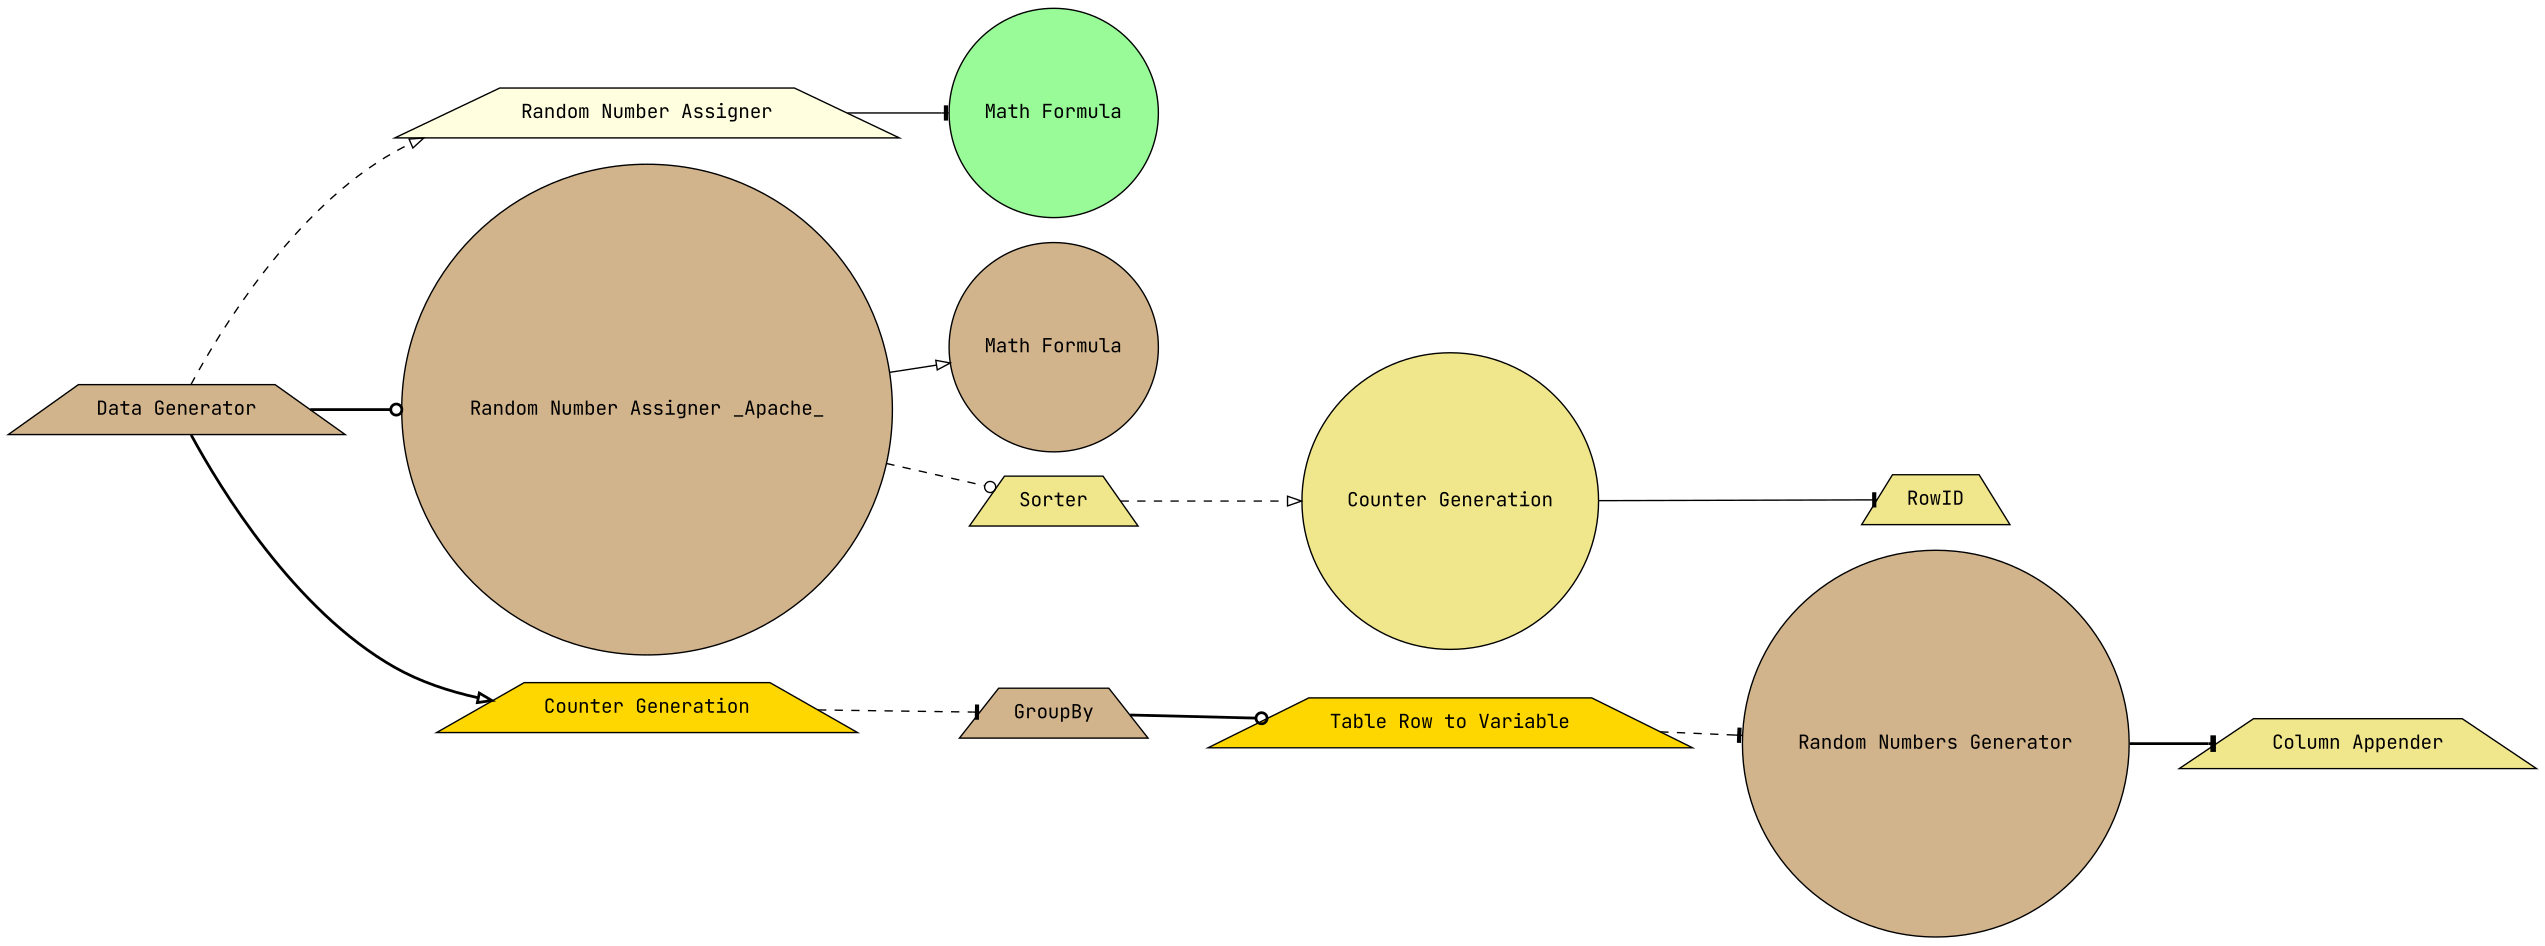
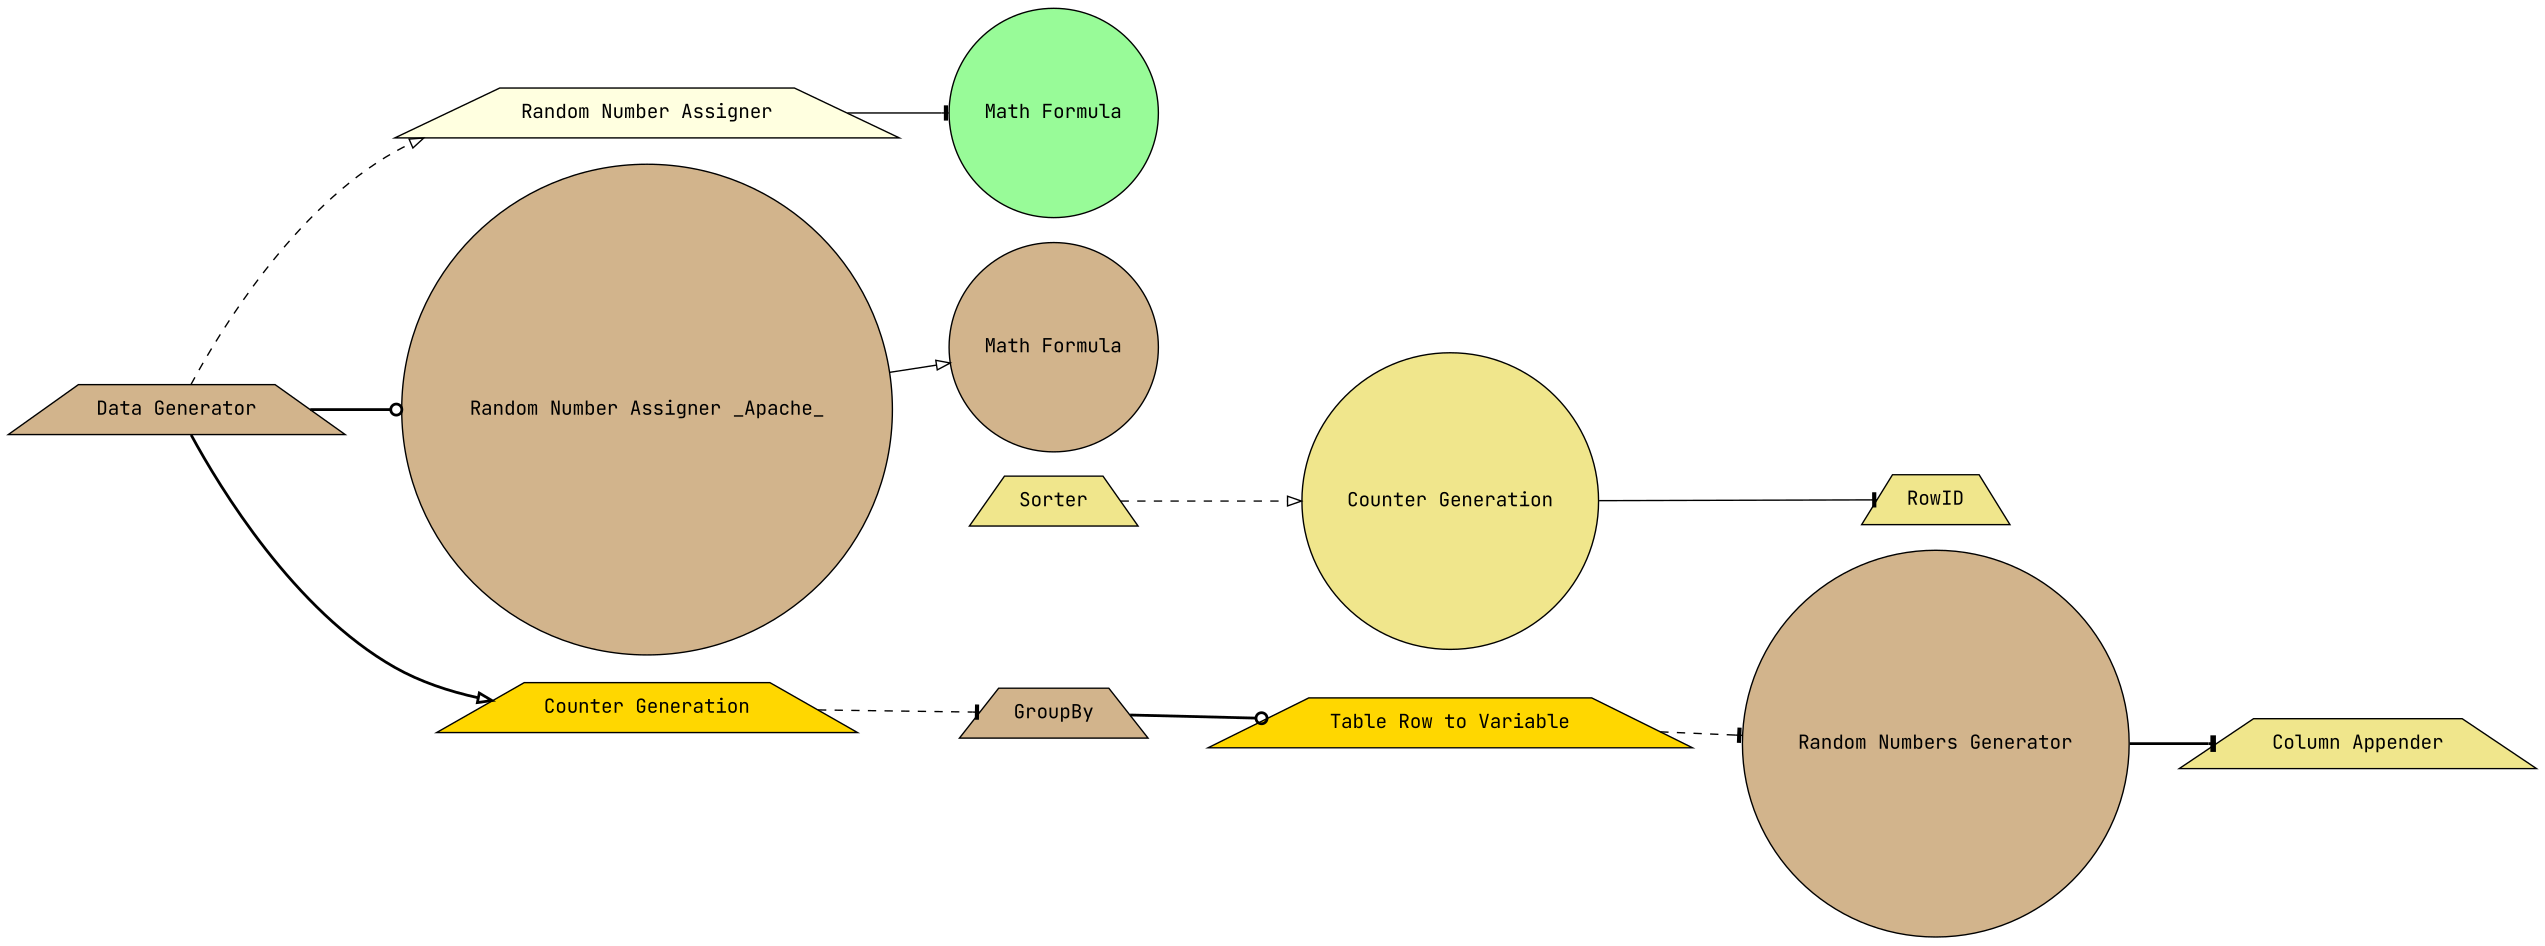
(936, 475) -> none
